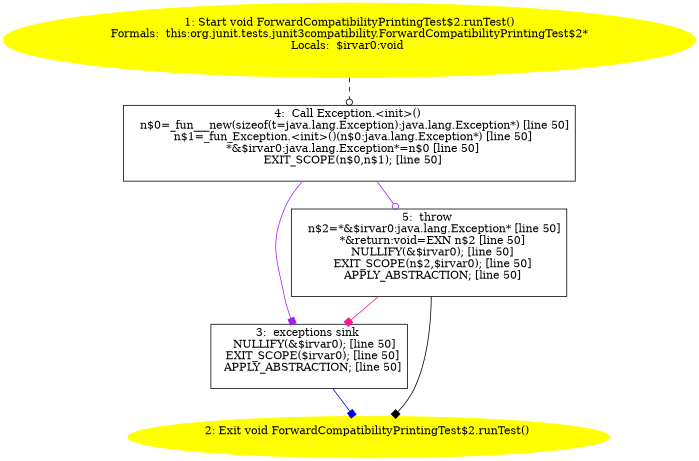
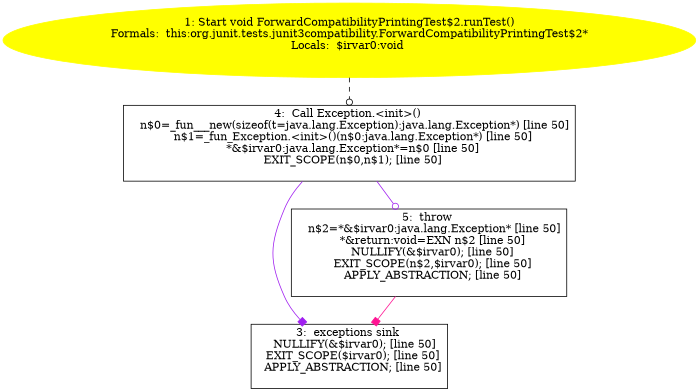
(369, 437) -> none
